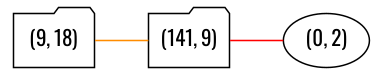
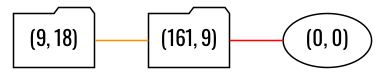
(189, 40) -> (189, 40)
(326, 40) -> (327, 40)
